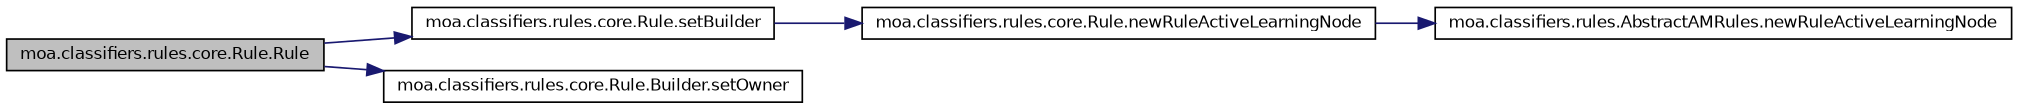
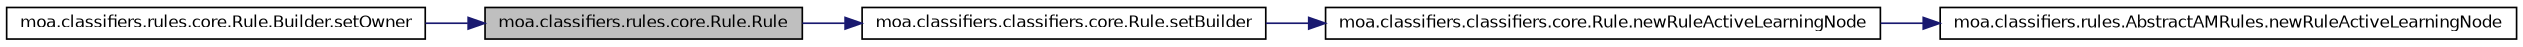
(593, 23) -> (1064, 23)
(1119, 23) -> (1603, 23)
(346, 68) -> (447, 23)
